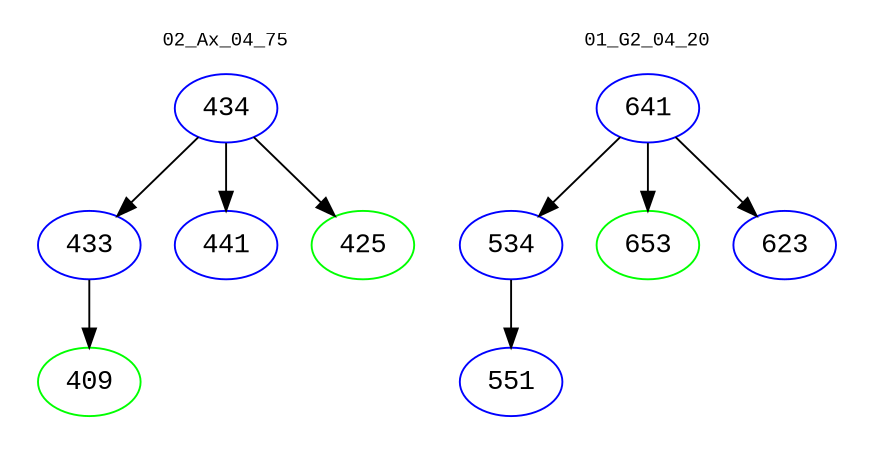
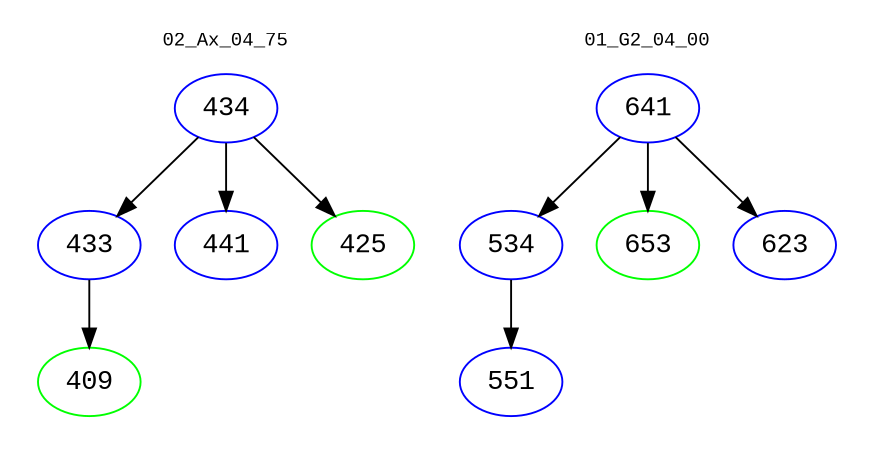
(648, 41) -> (648, 41)
